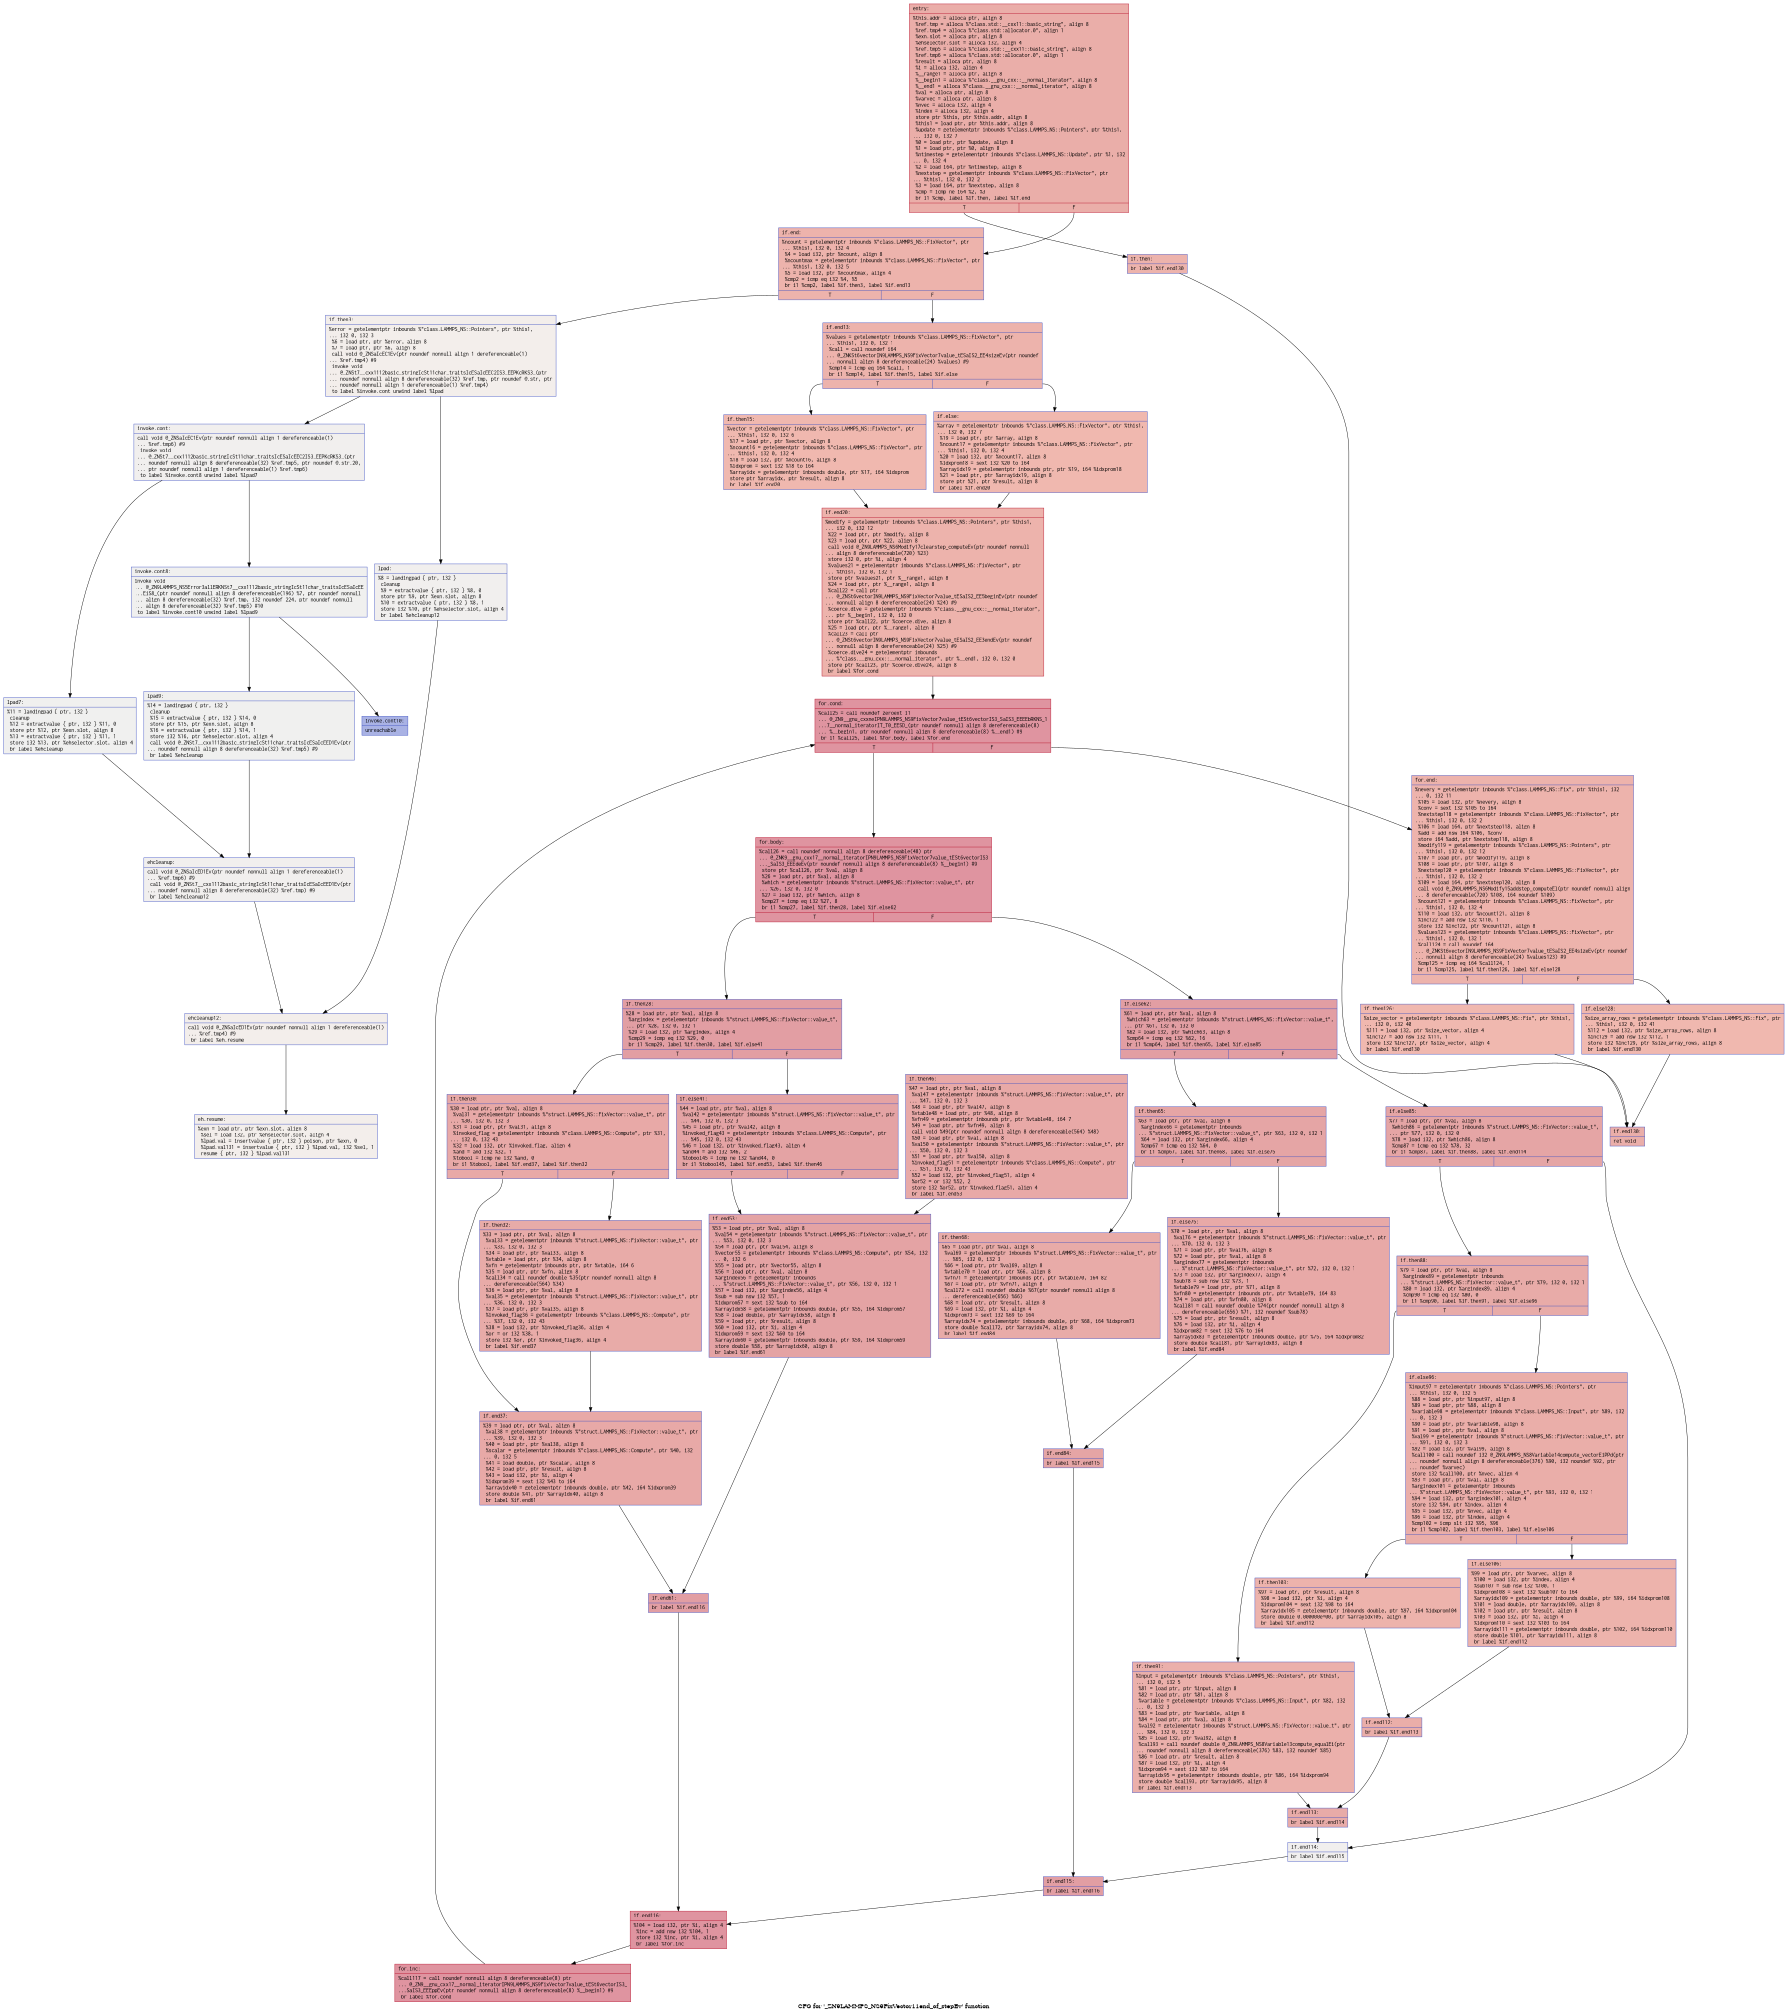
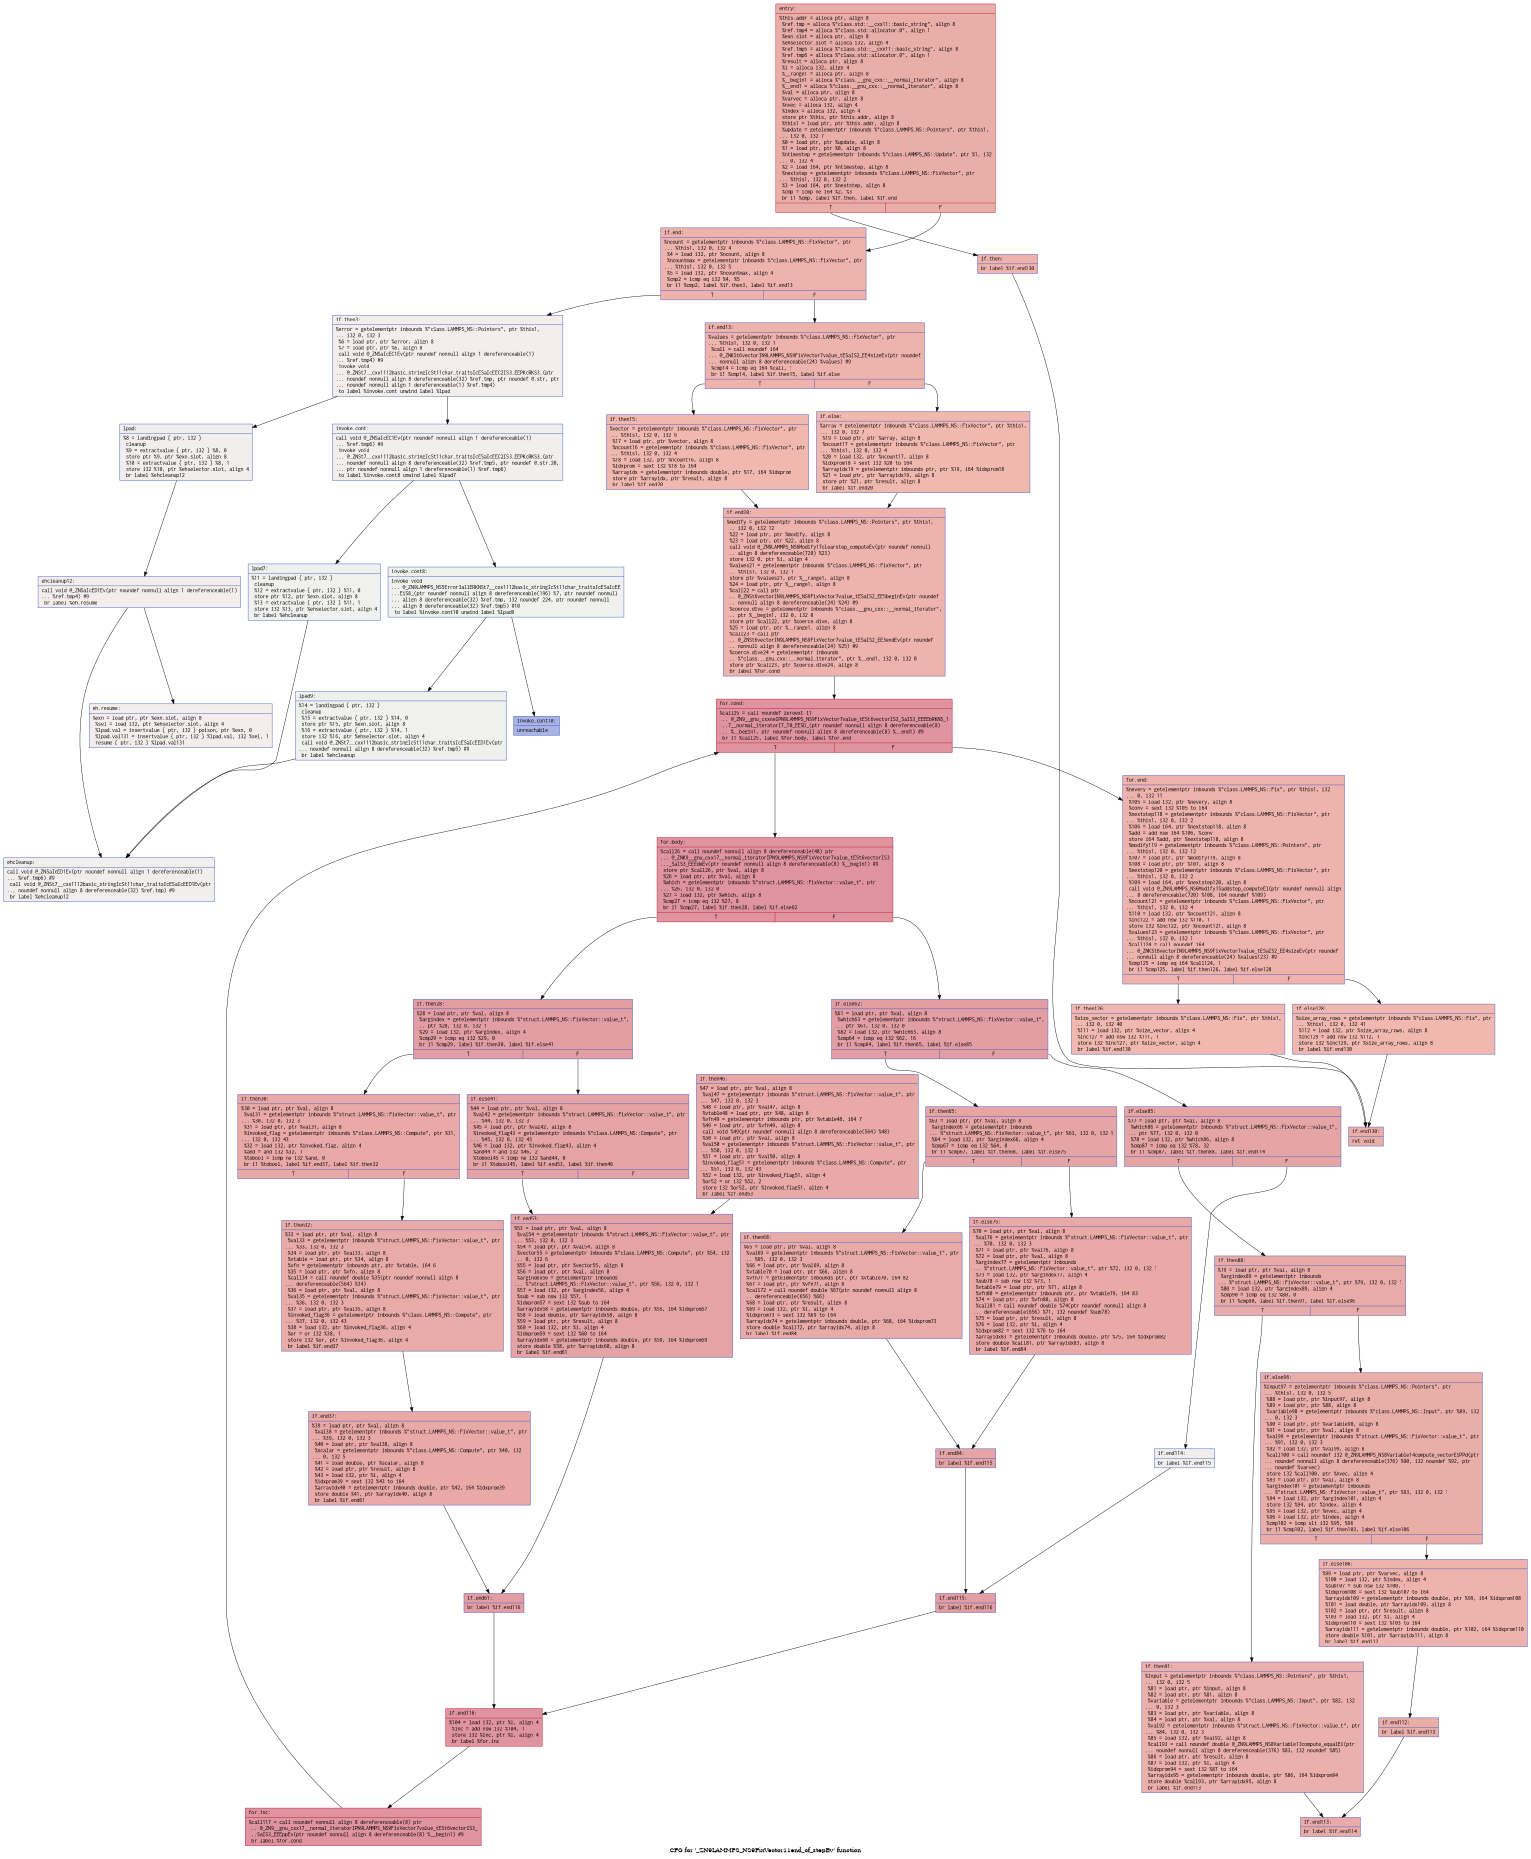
(933, 592) -> (834, 592)
(268, 955) -> (81, 726)
(459, 1296) -> none
(1358, 1603) -> none
(1318, 1833) -> none
